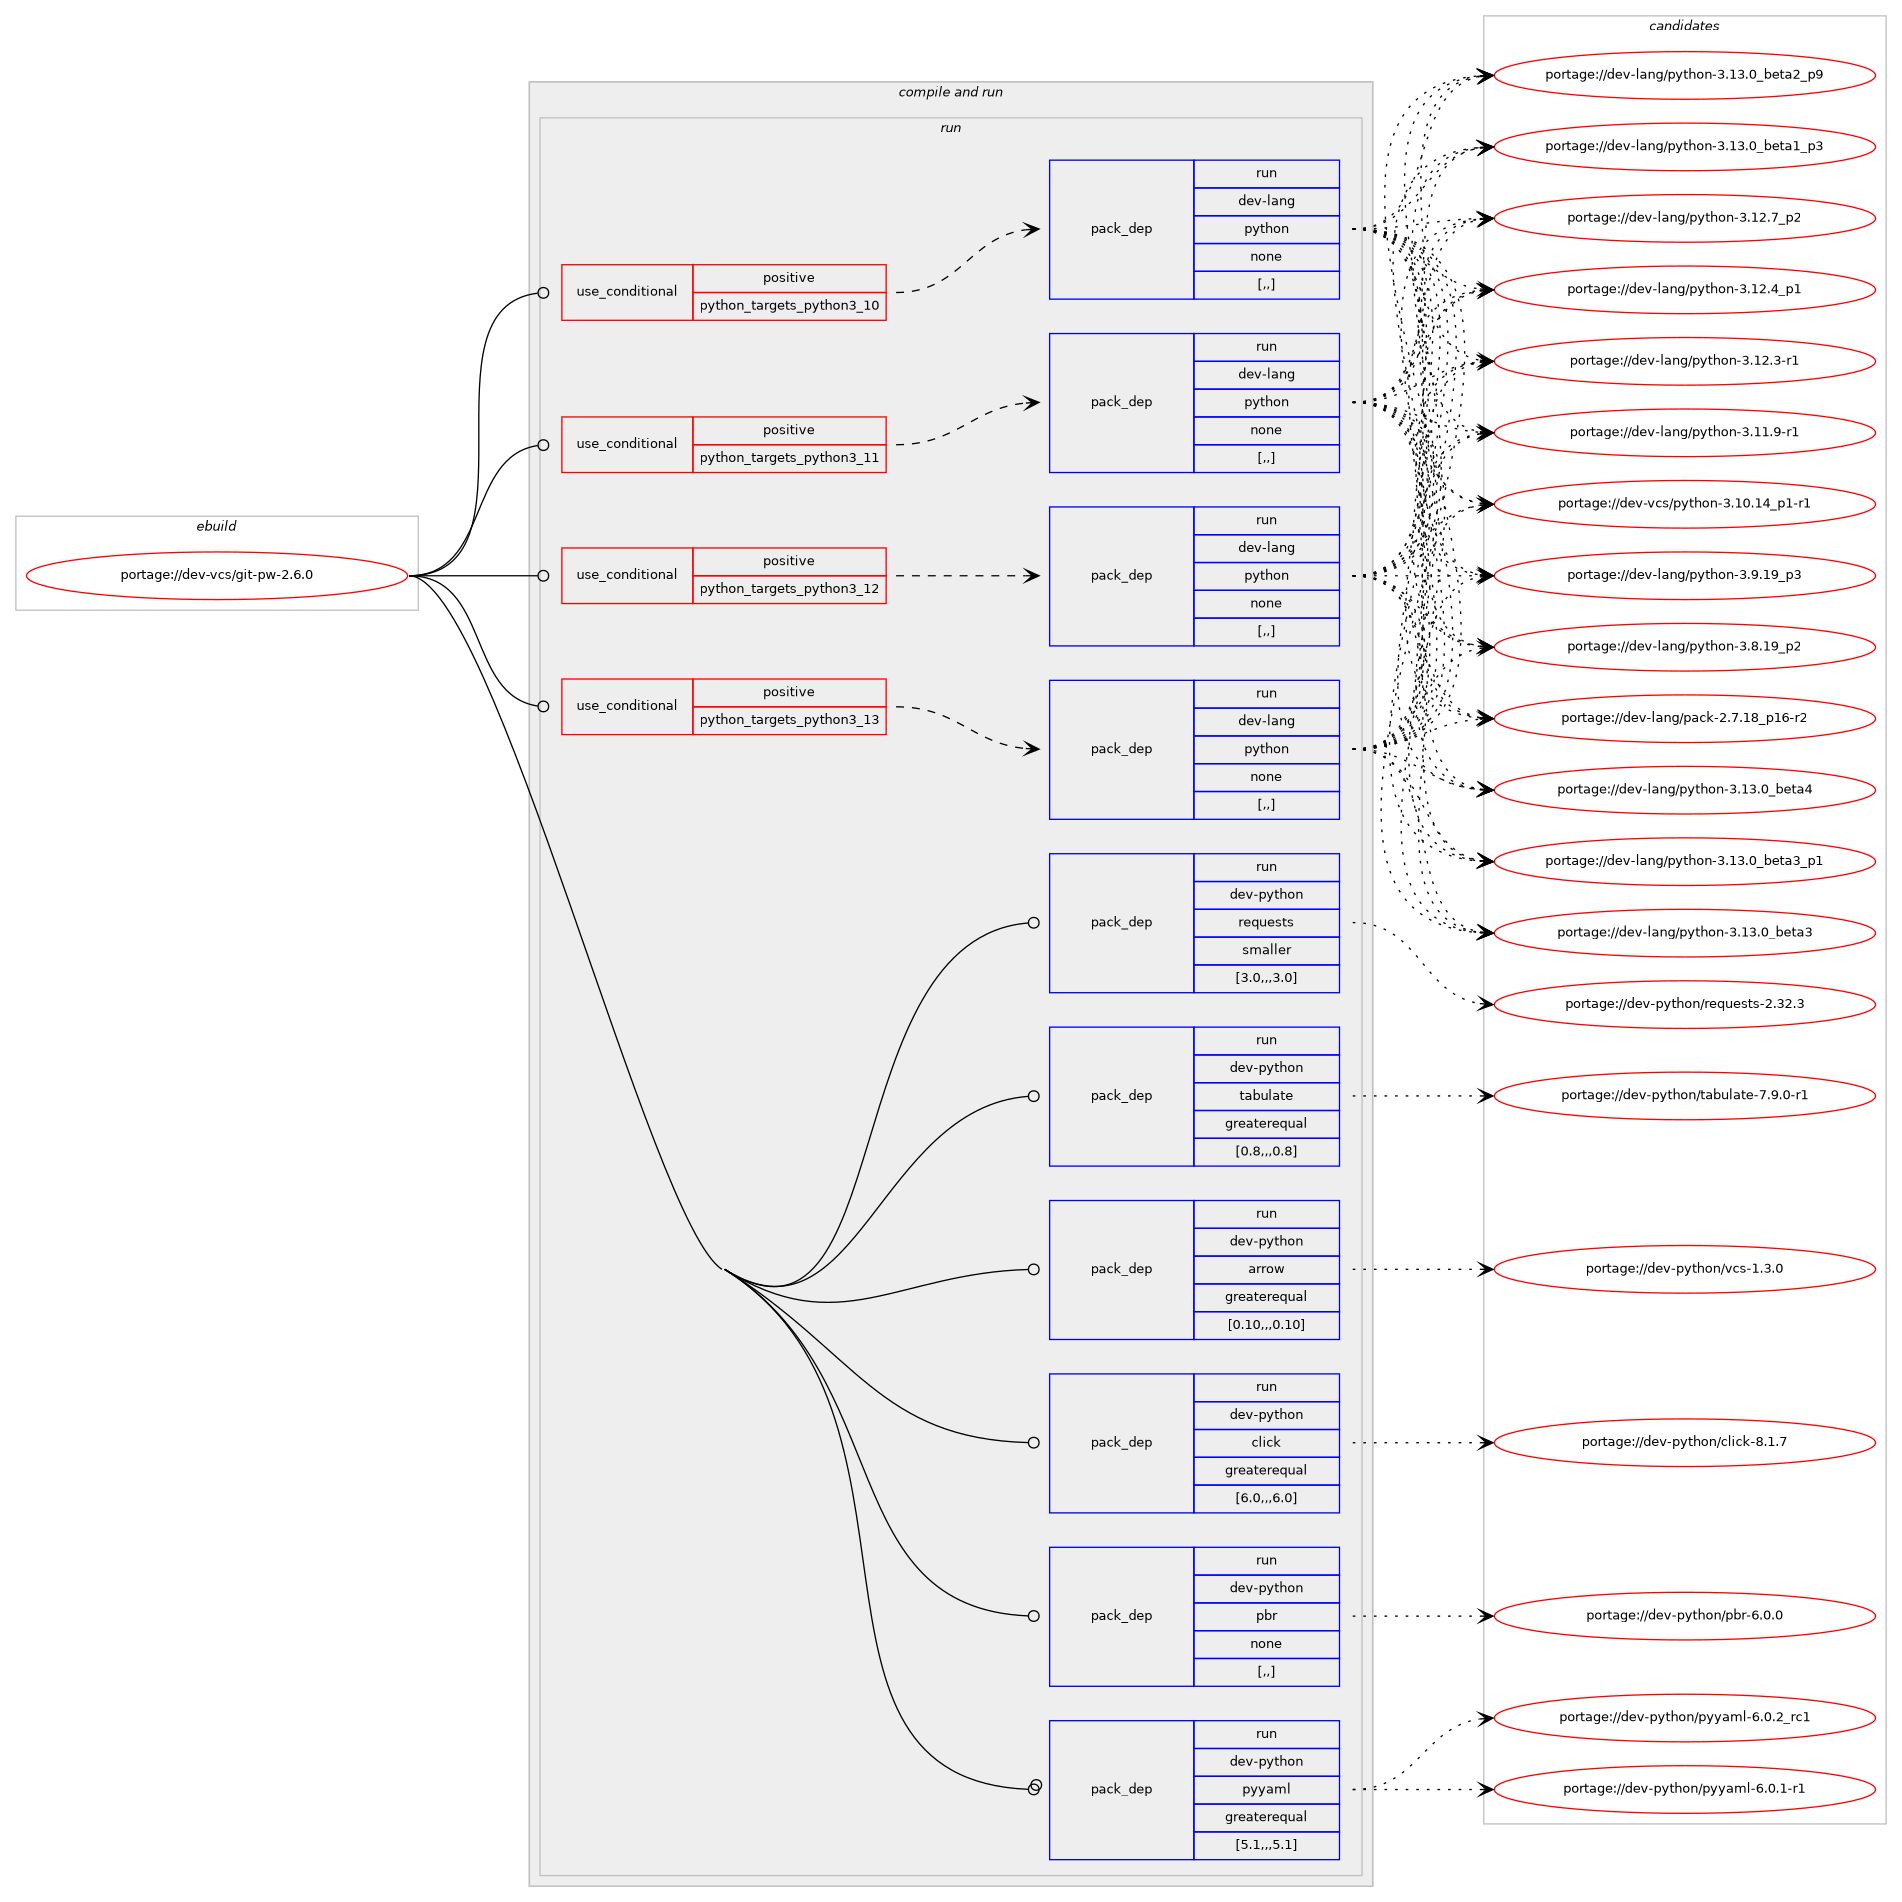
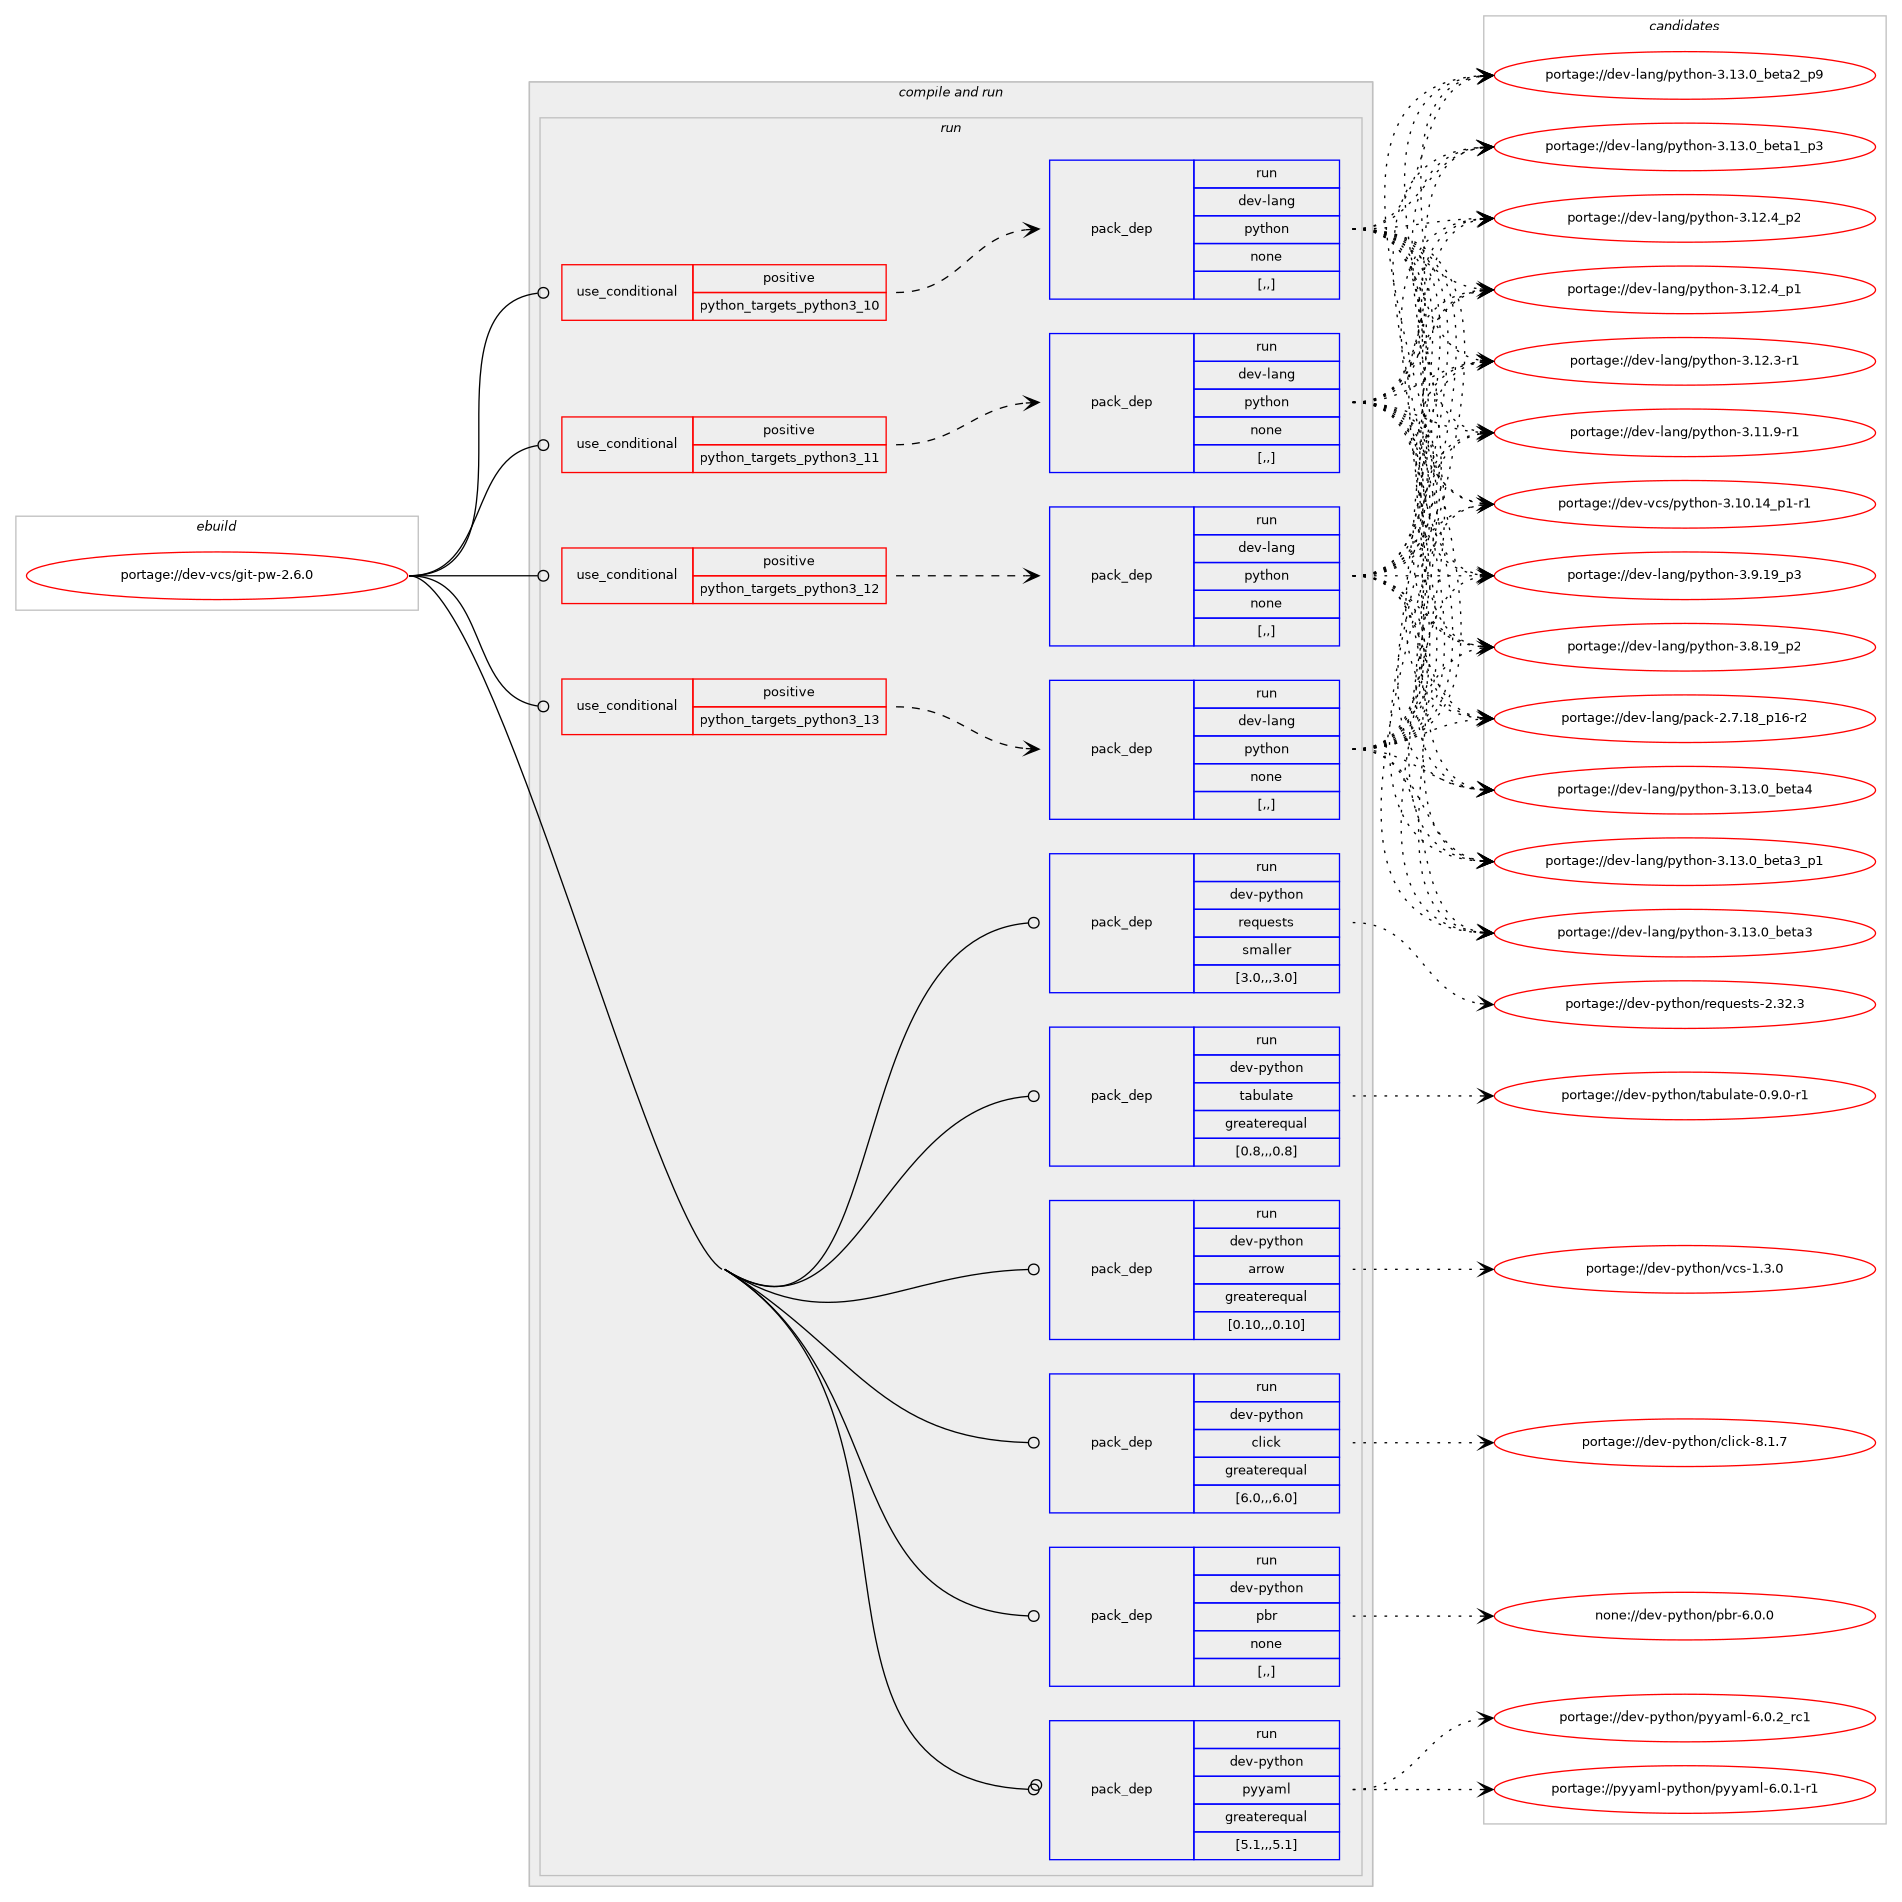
(1685, 218) -> (1685, 218)
(1685, 1096) -> (1685, 1096)
(1685, 1616) -> (1685, 1616)
(1685, 1790) -> (1685, 1790)
